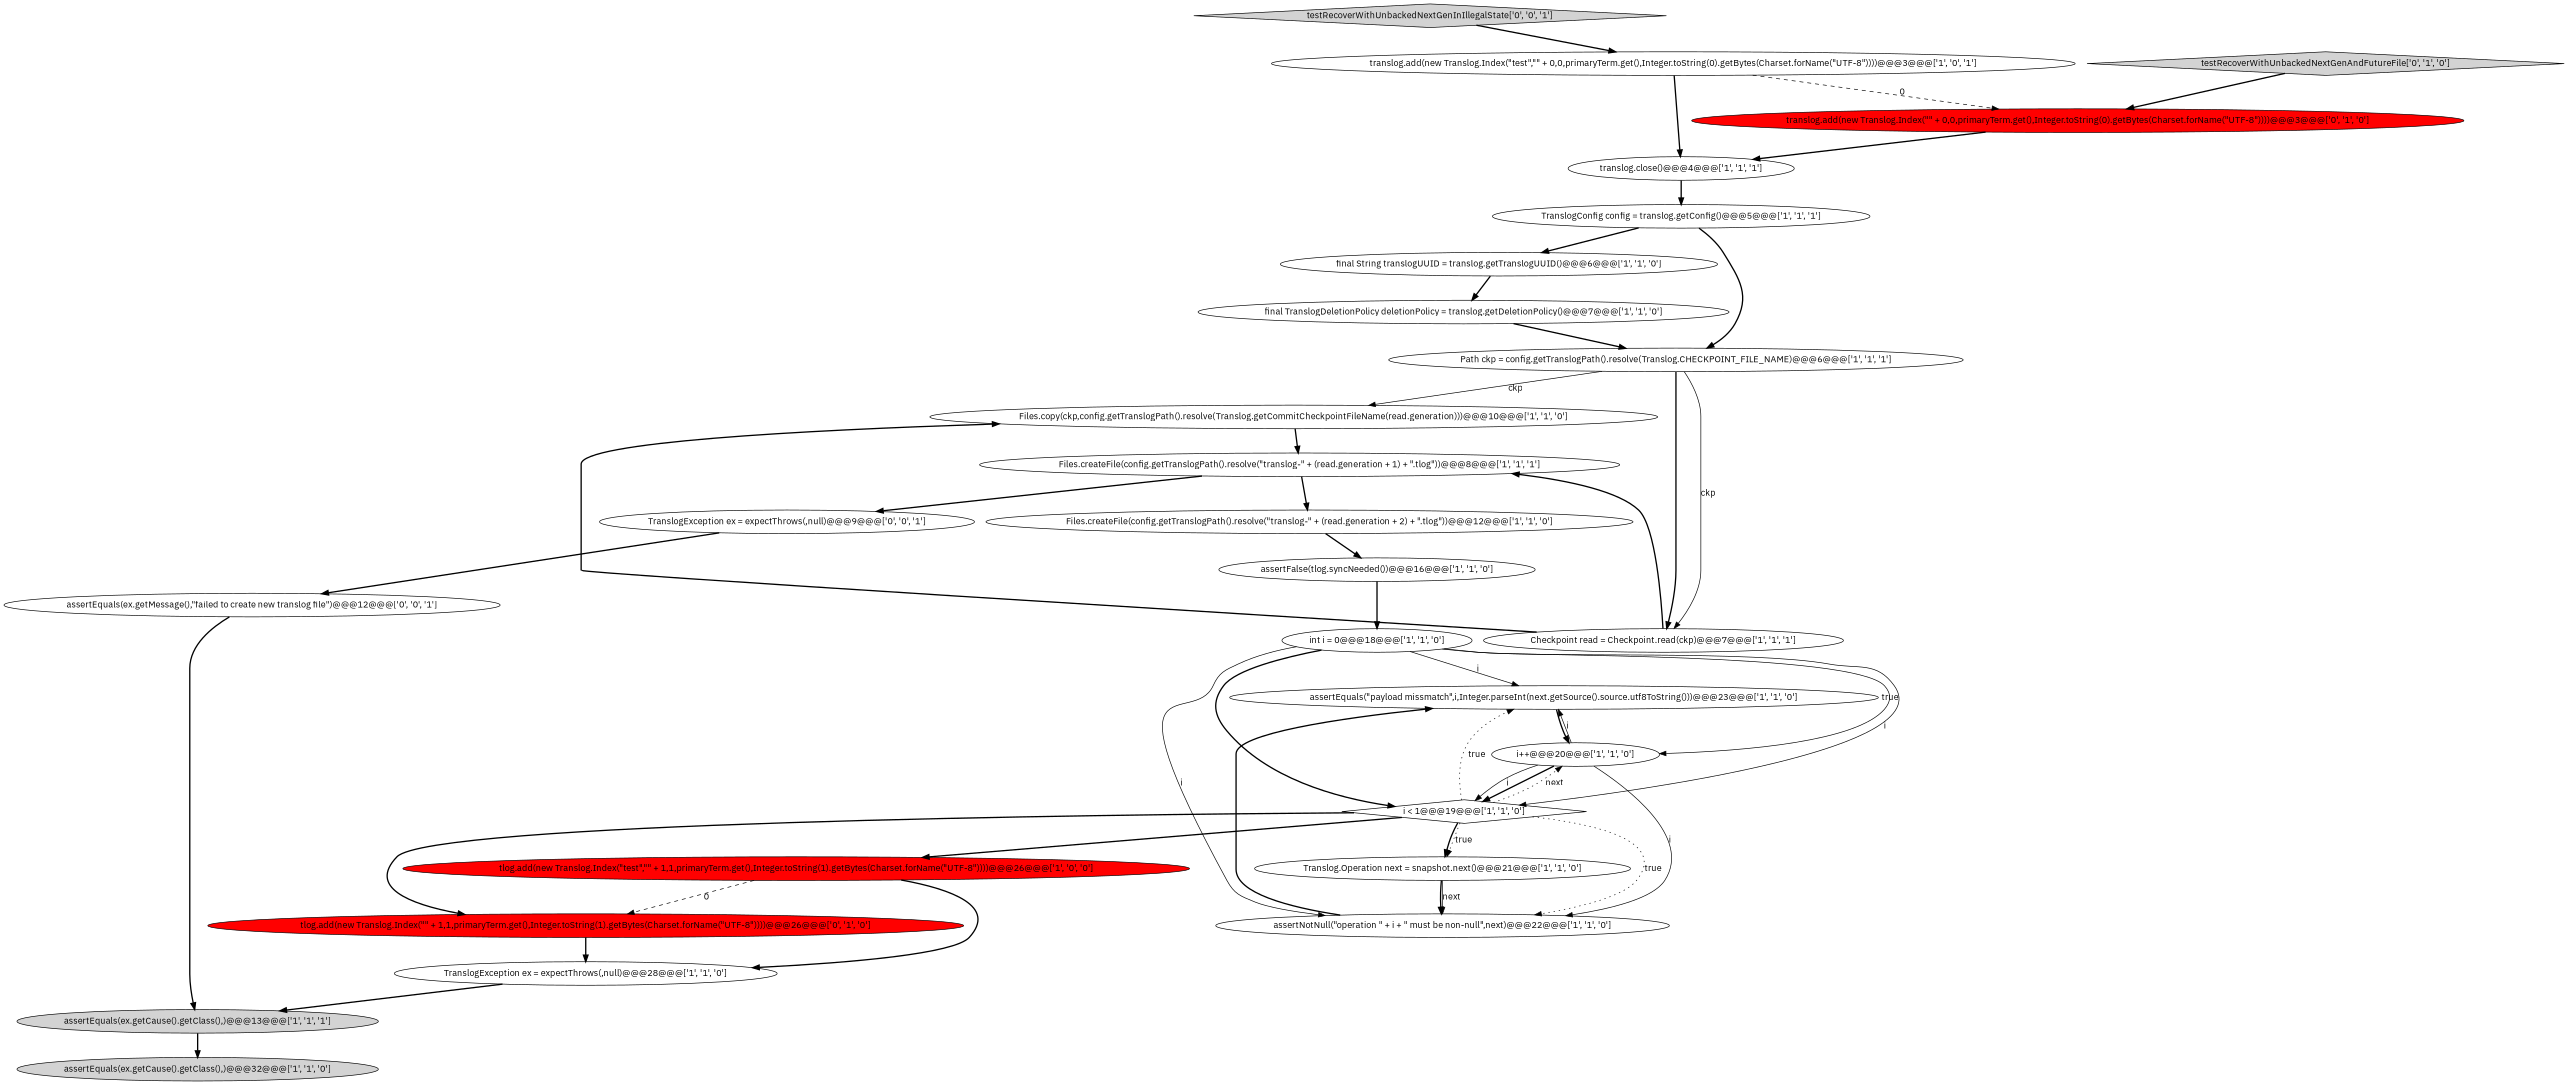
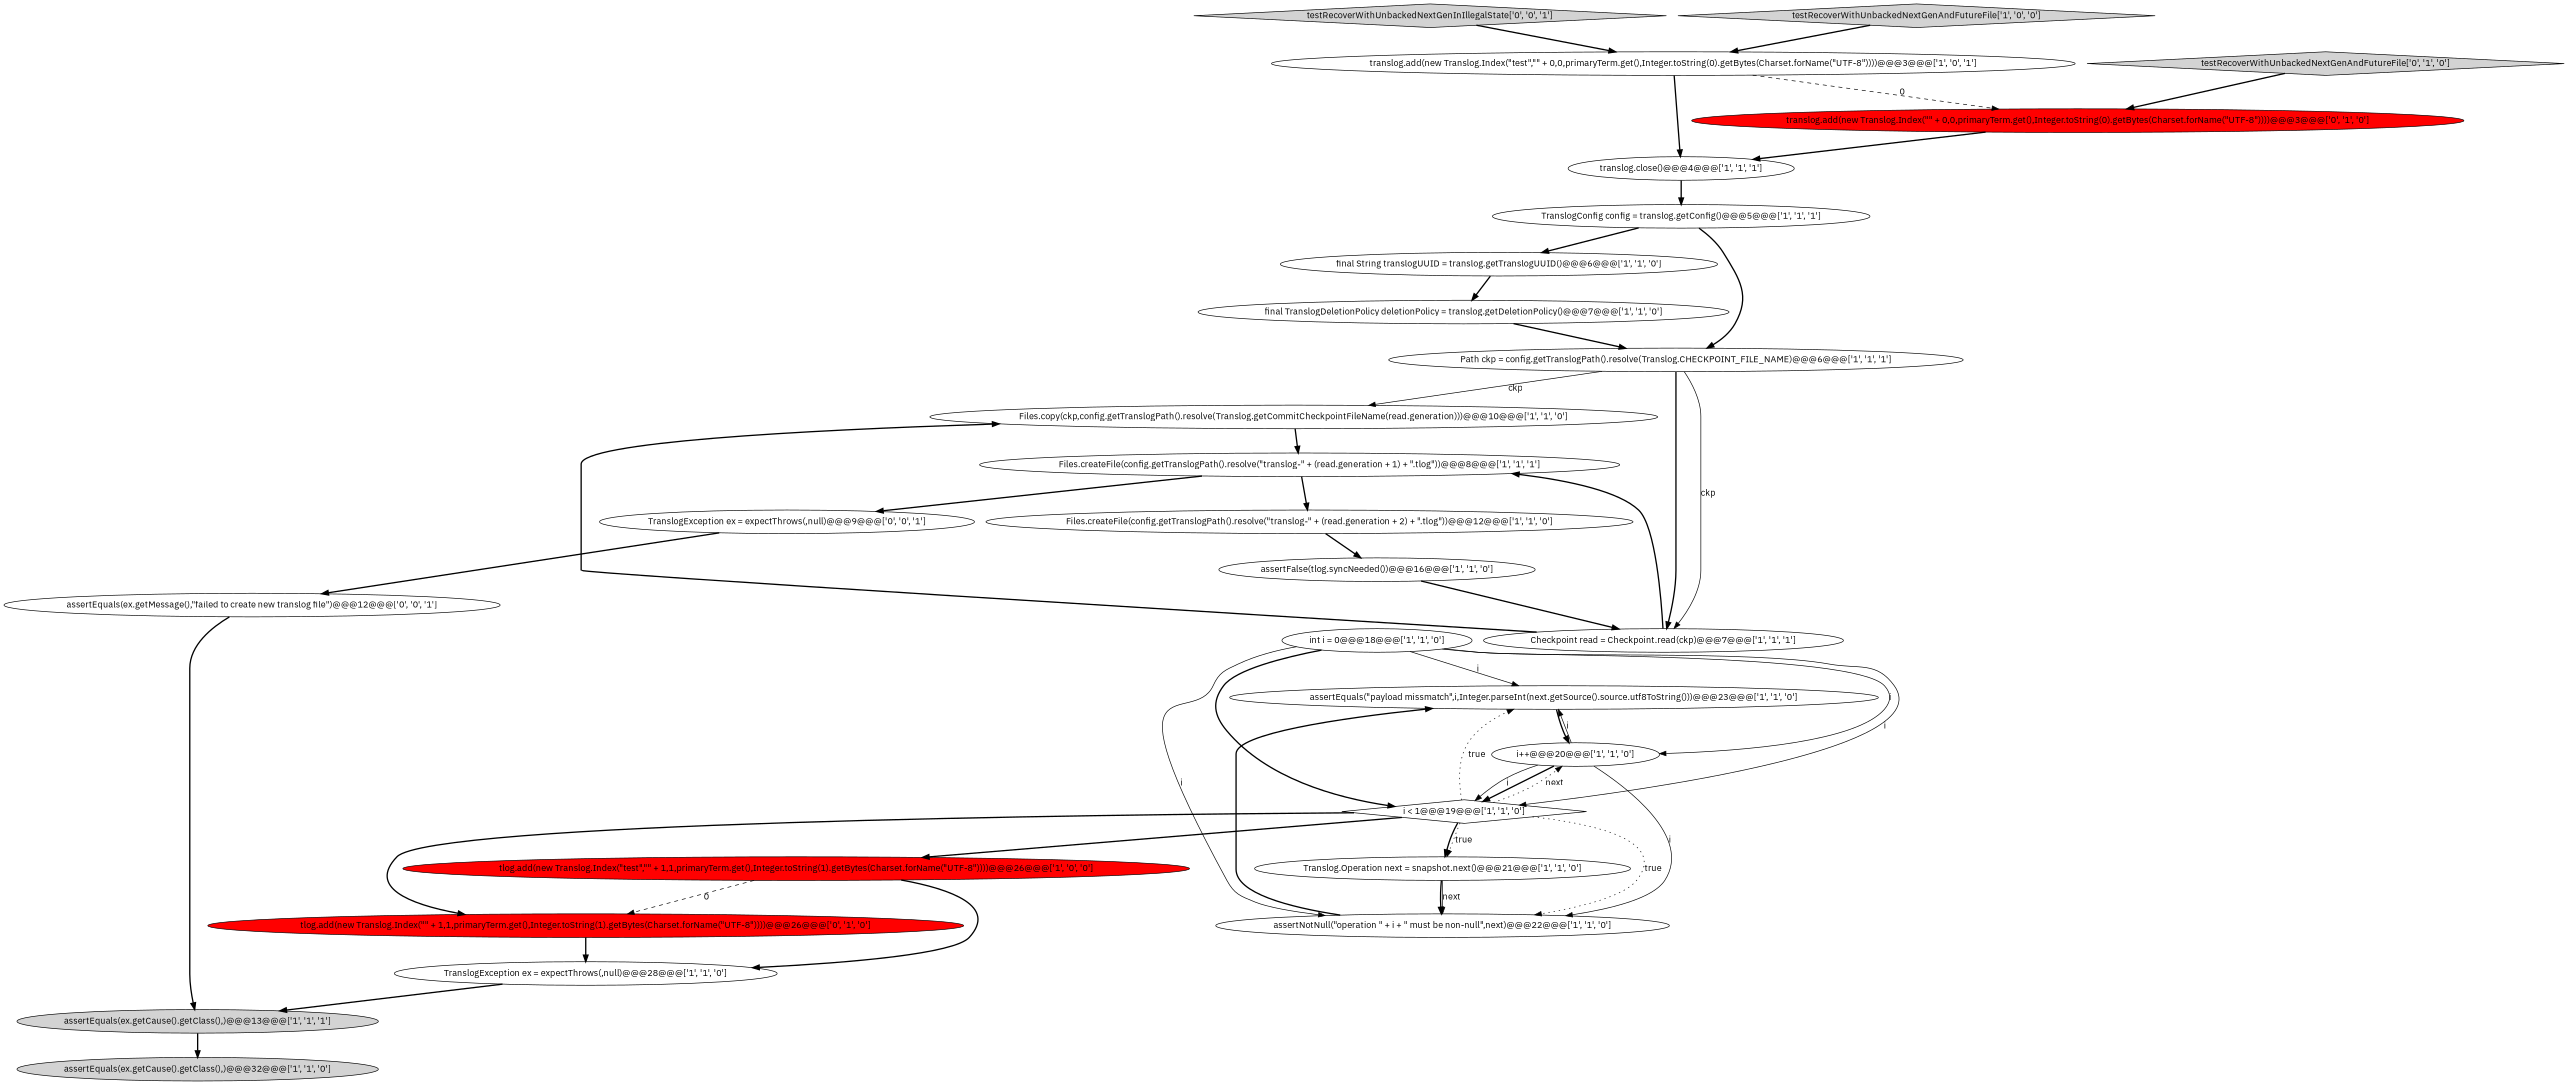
none -> (1917, 16)
(1377, 602) -> (1517, 604)
(1890, 698) -> (1890, 698)
